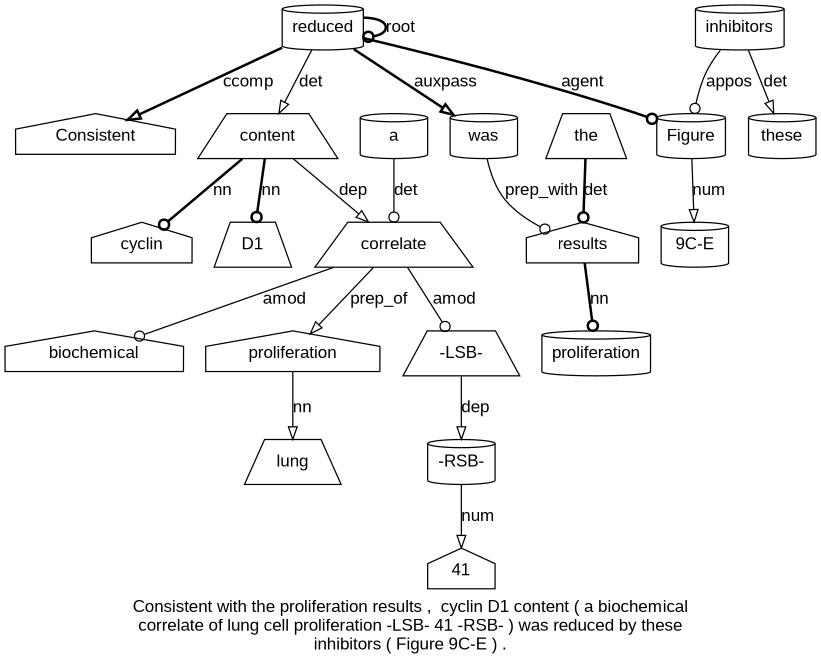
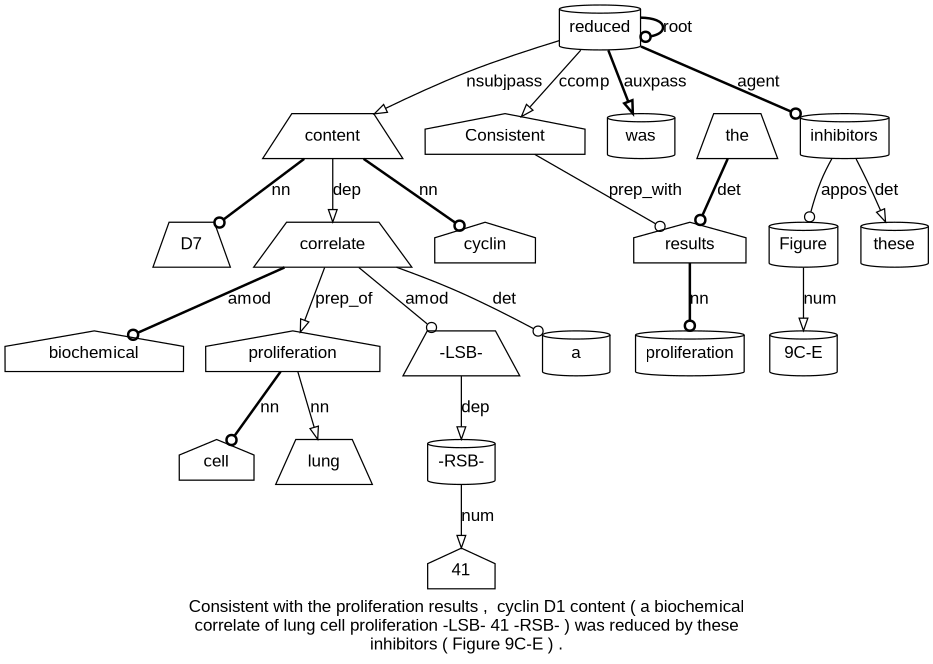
(506, 74) -> (716, 79)
(211, 81) -> (555, 78)
(311, 82) -> (504, 82)
(394, 185) -> (466, 295)
(505, 200) -> (595, 189)
(253, 245) -> (192, 245)
(239, 301) -> (211, 300)
none -> (217, 462)
